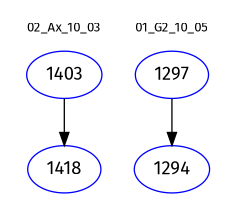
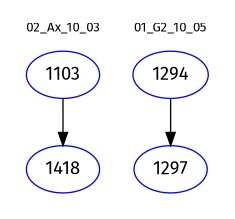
(64, 75) -> (63, 75)
(172, 116) -> (171, 116)
